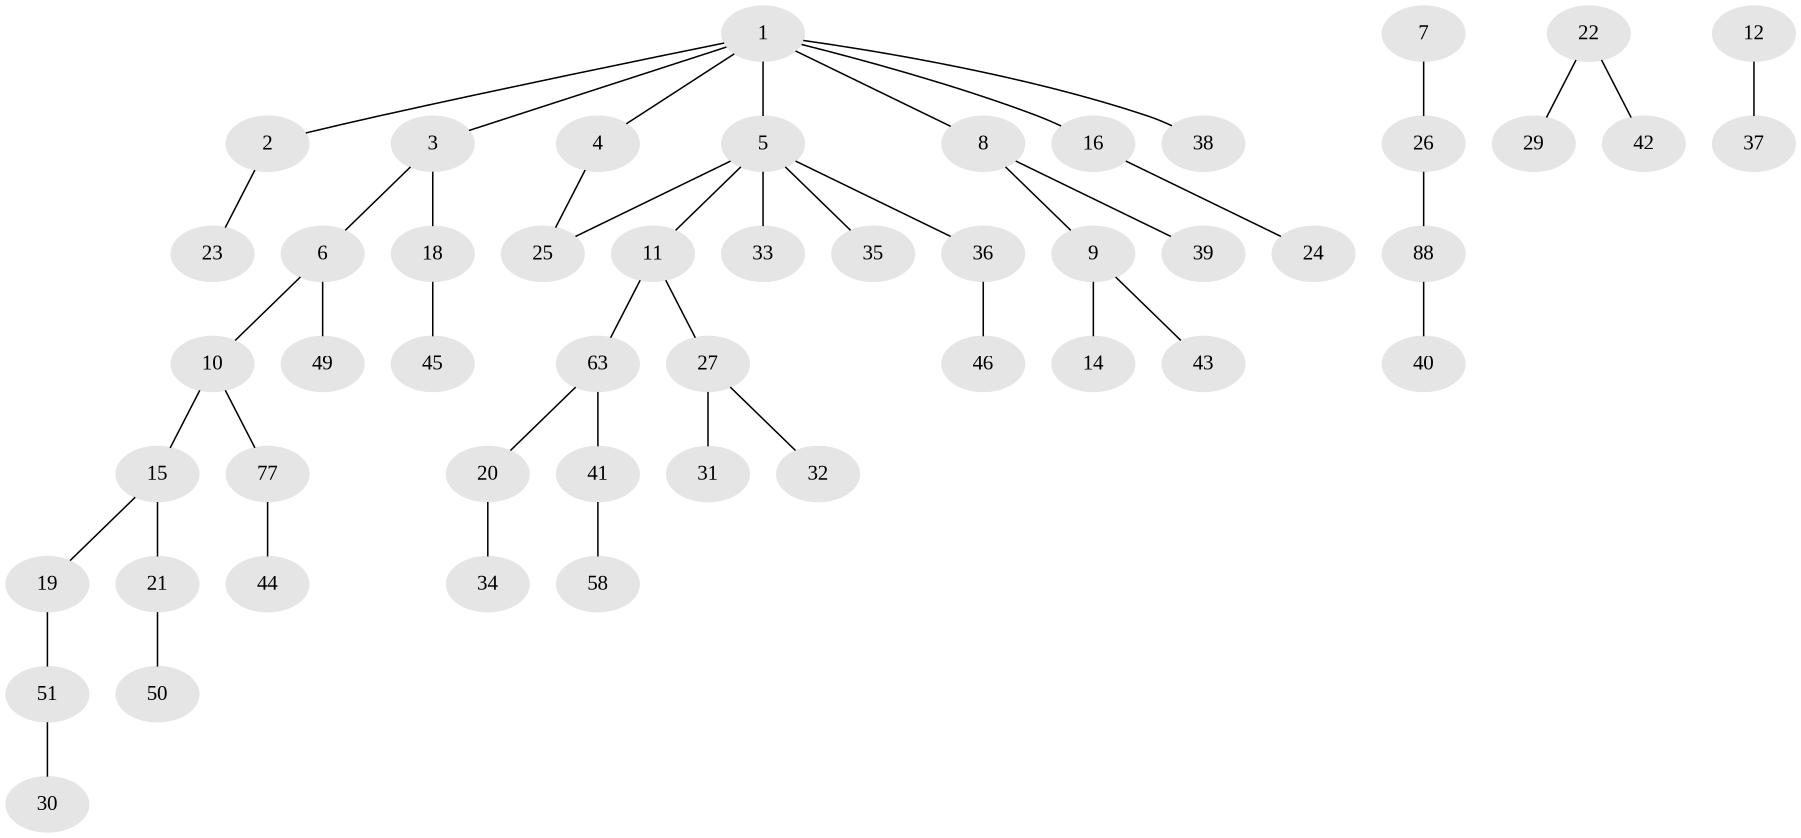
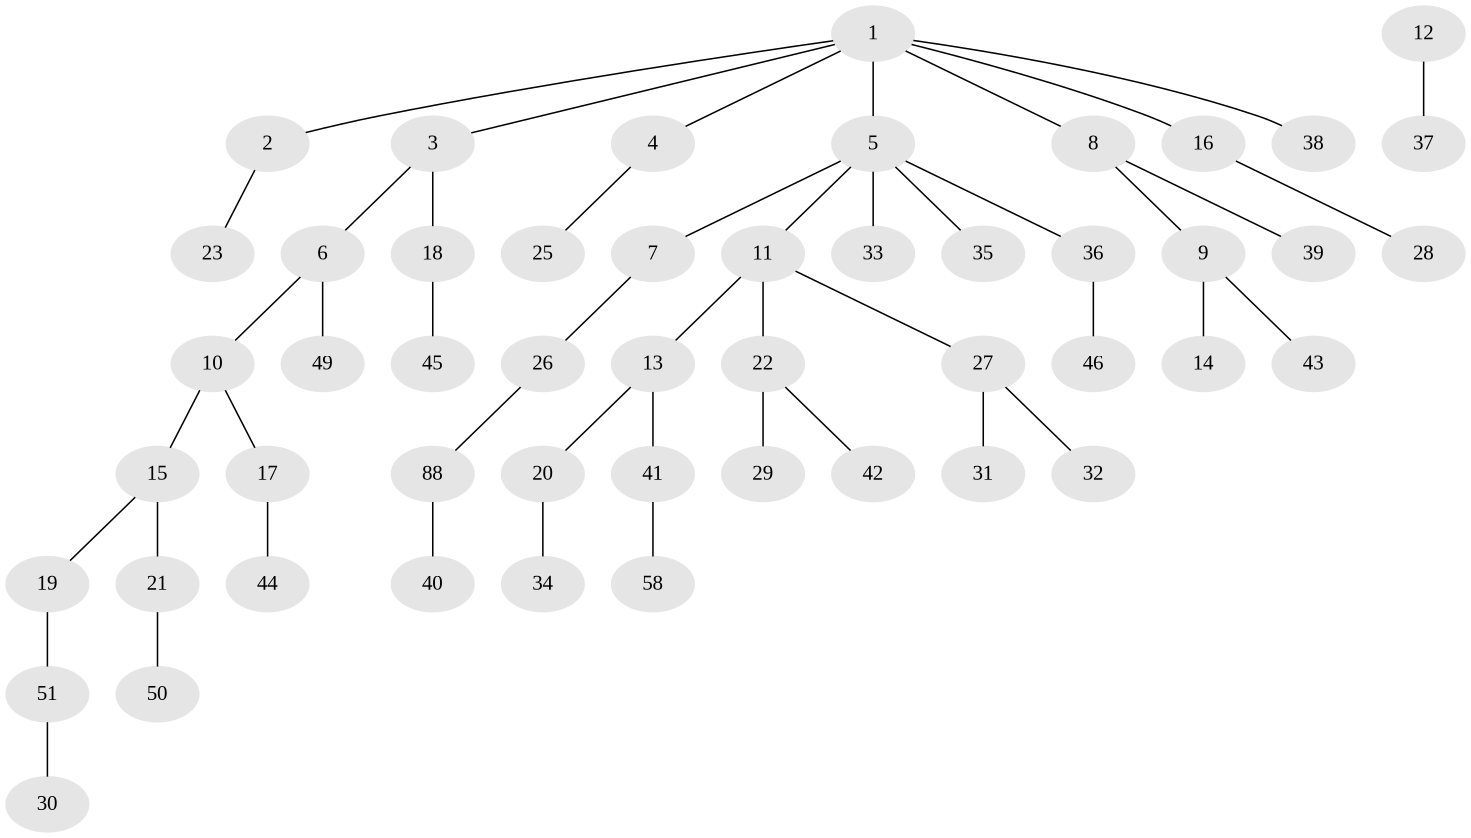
(653, 199) -> (763, 199)
(1314, 254) -> (1424, 254)
none -> (763, 309)
(598, 364) -> (653, 364)
(268, 474) -> (268, 474)
